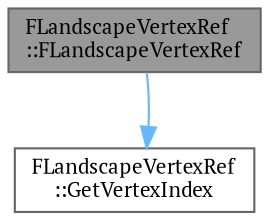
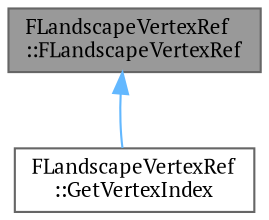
(149, 100) -> (120, 121)
